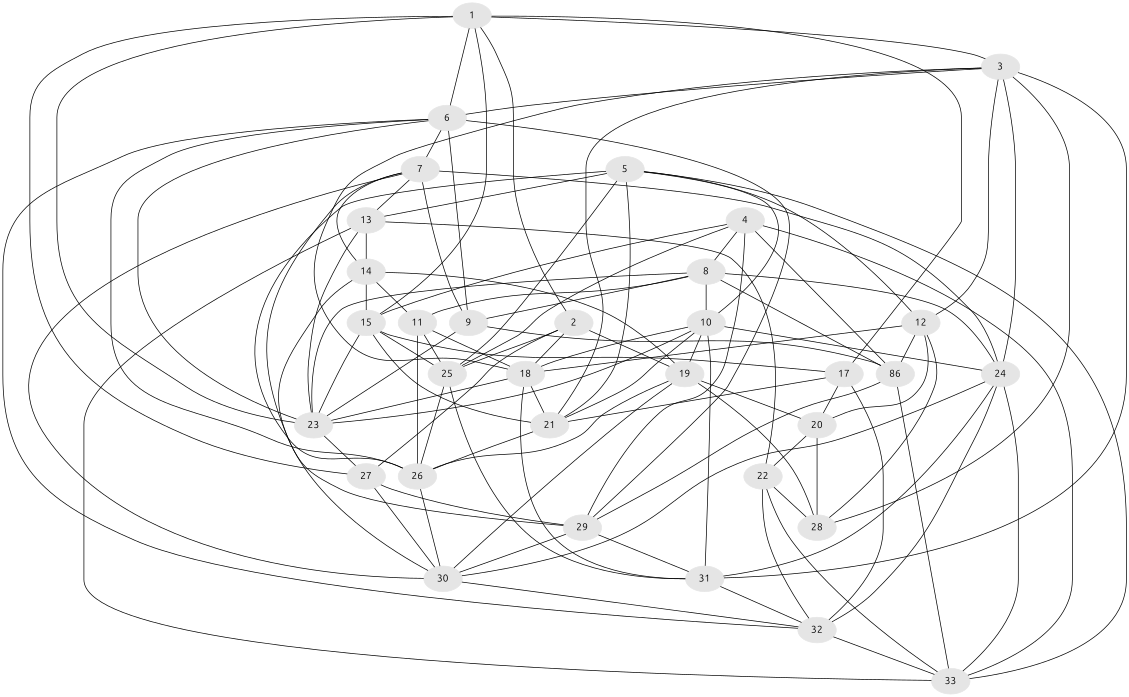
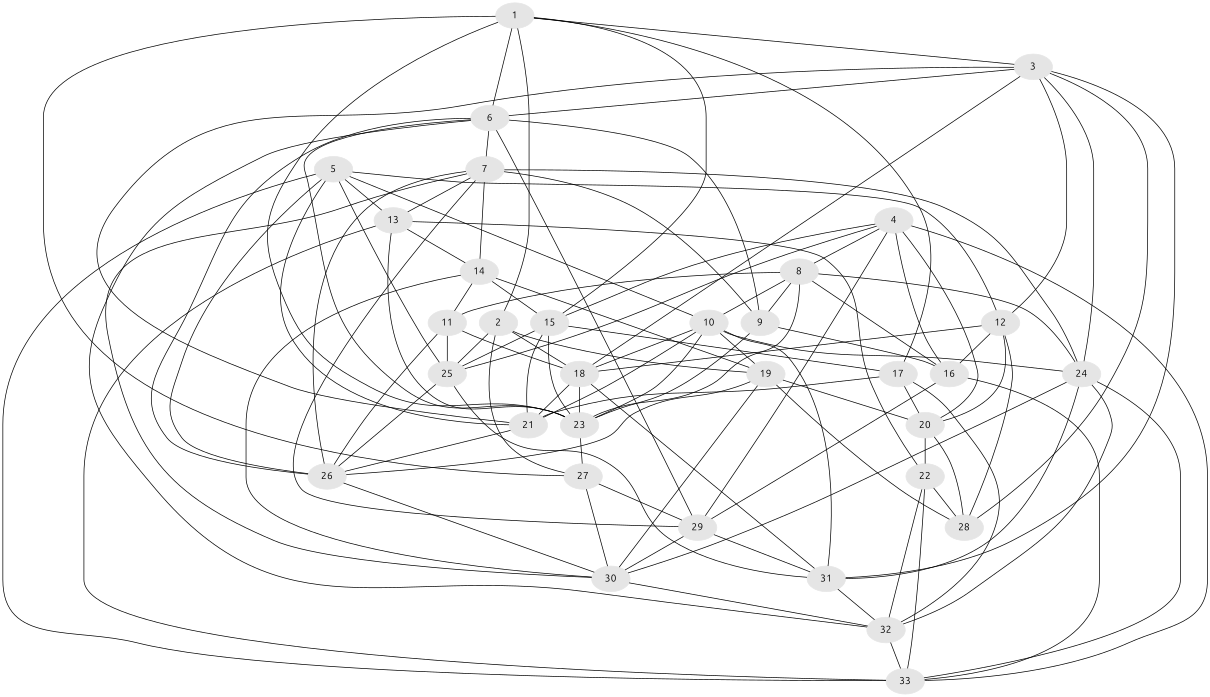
none -> (323, 286)
none -> (960, 321)
(895, 374) -> (949, 374)
